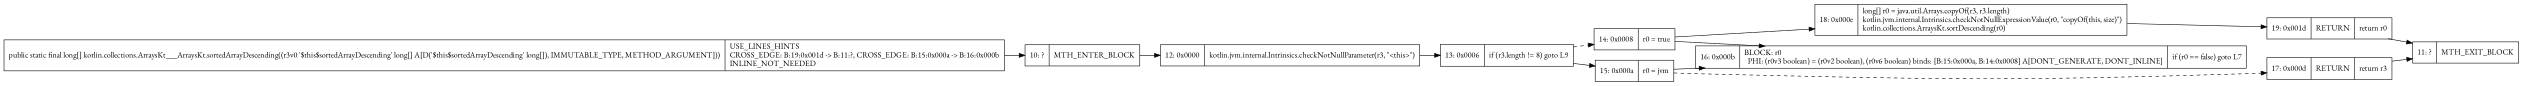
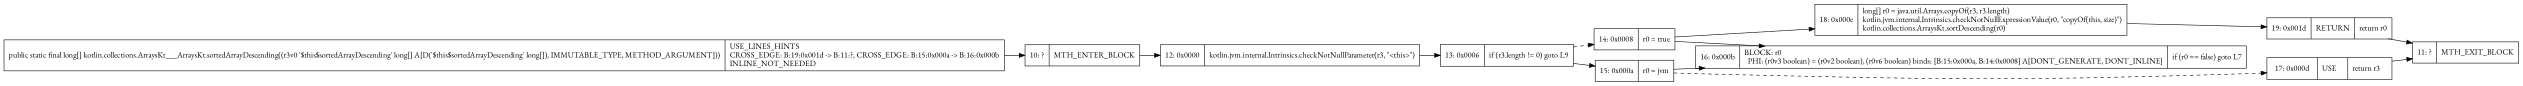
(1529, 55) -> (1529, 55)
(2333, 68) -> (2329, 68)
